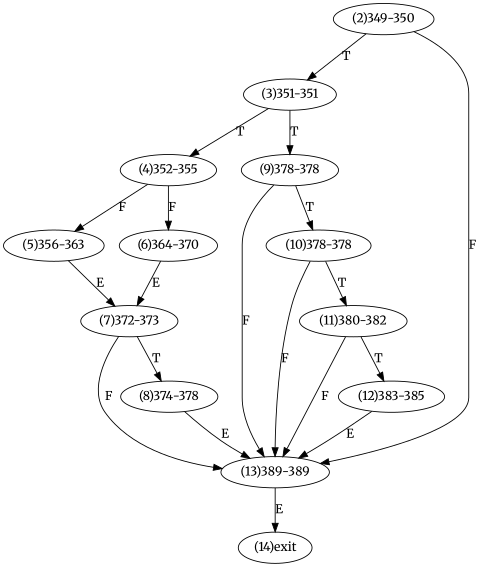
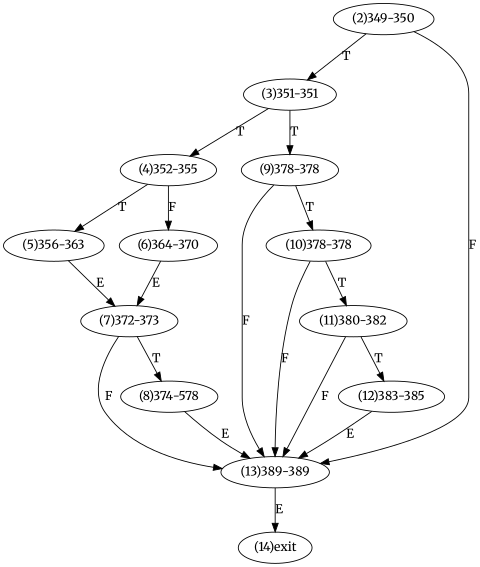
(122, 208) -> (122, 208)
(169, 397) -> (169, 397)
